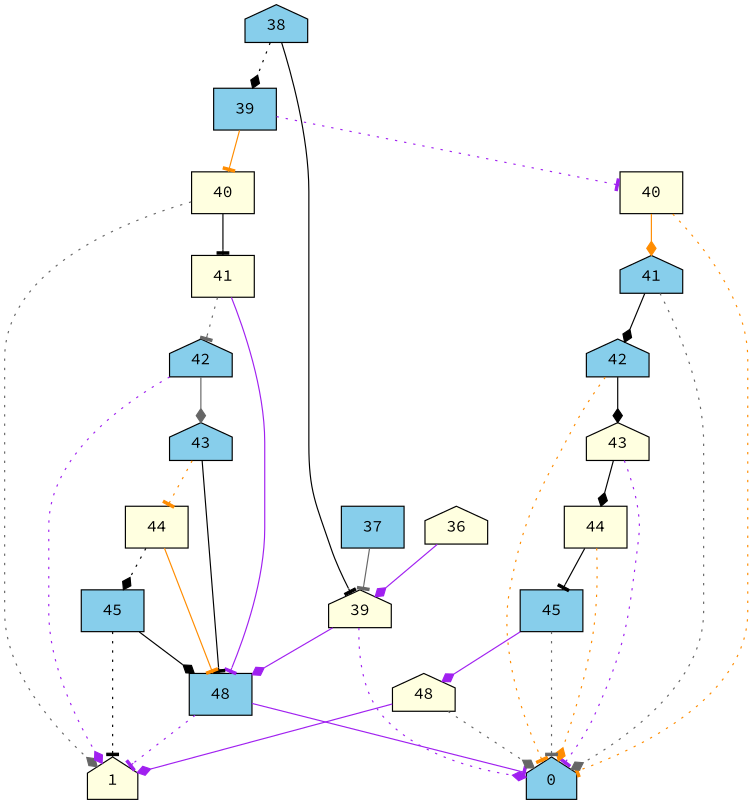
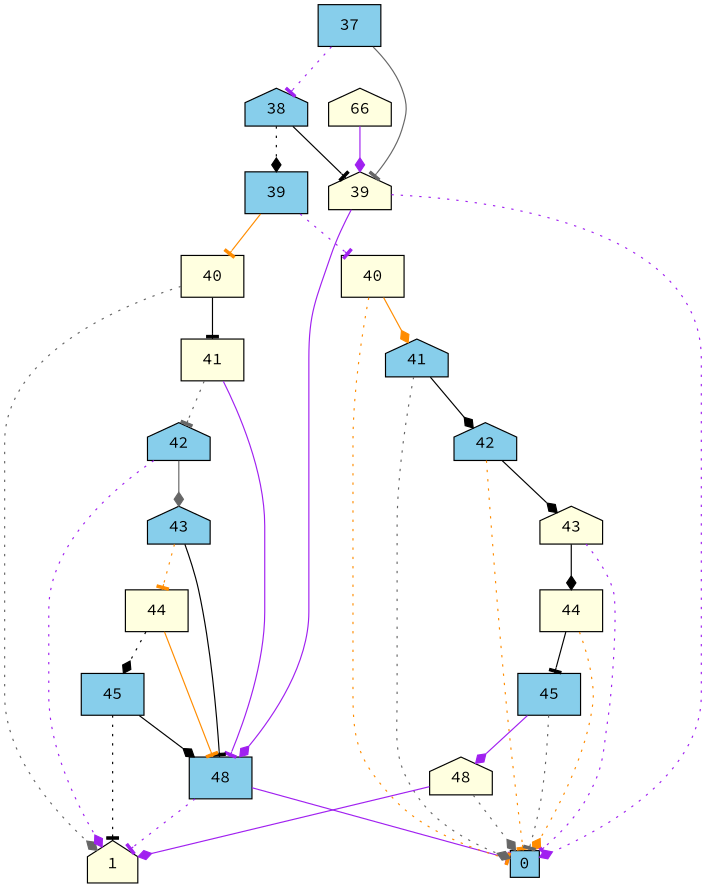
none -> (312, 68)
(456, 527) -> (360, 109)
(552, 780) -> (525, 864)
